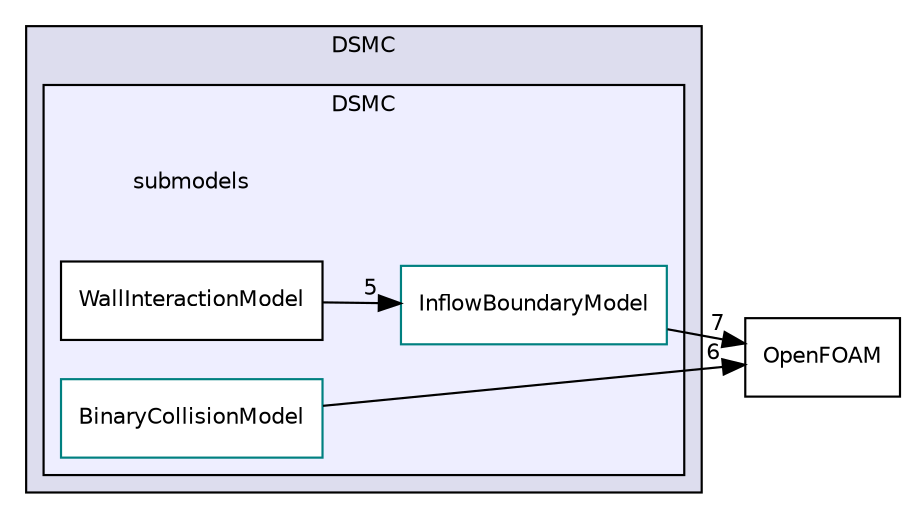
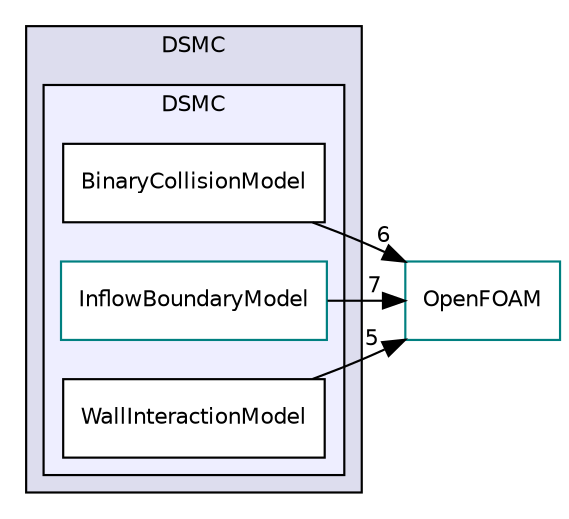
(192, 183) -> none
(351, 303) -> (331, 372)
(823, 357) -> (483, 301)
(192, 418) -> (194, 183)
